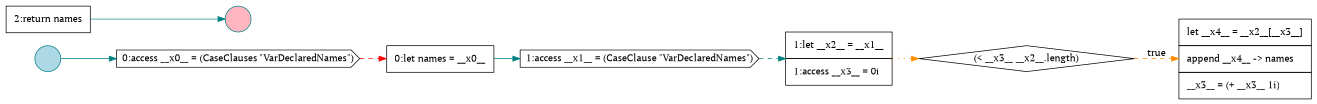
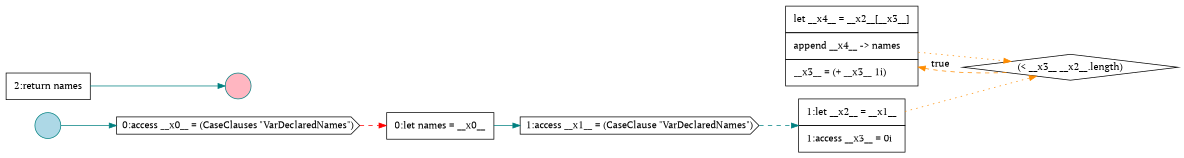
none -> (961, 56)
